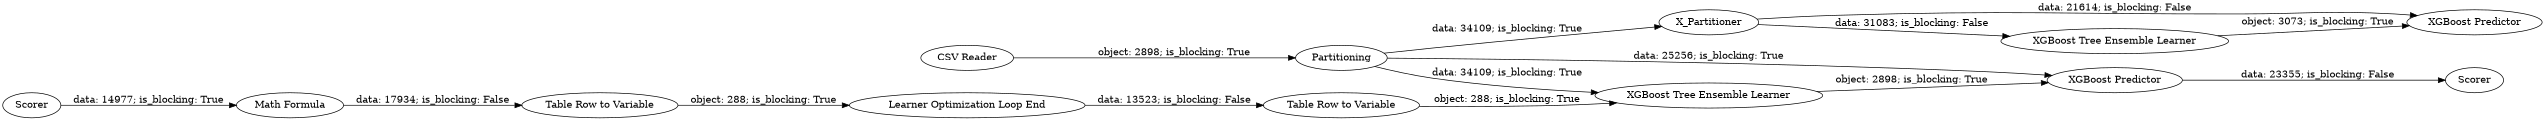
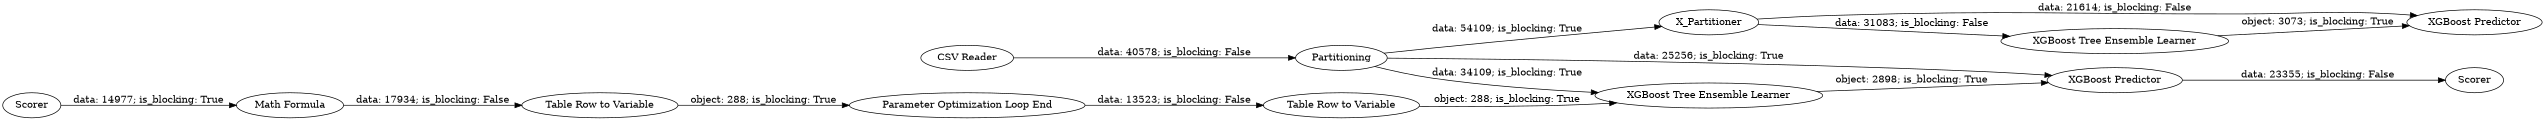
(1507, 29) -> (1507, 29)
(1174, 53) -> (1174, 53)
(967, 105) -> (967, 105)
